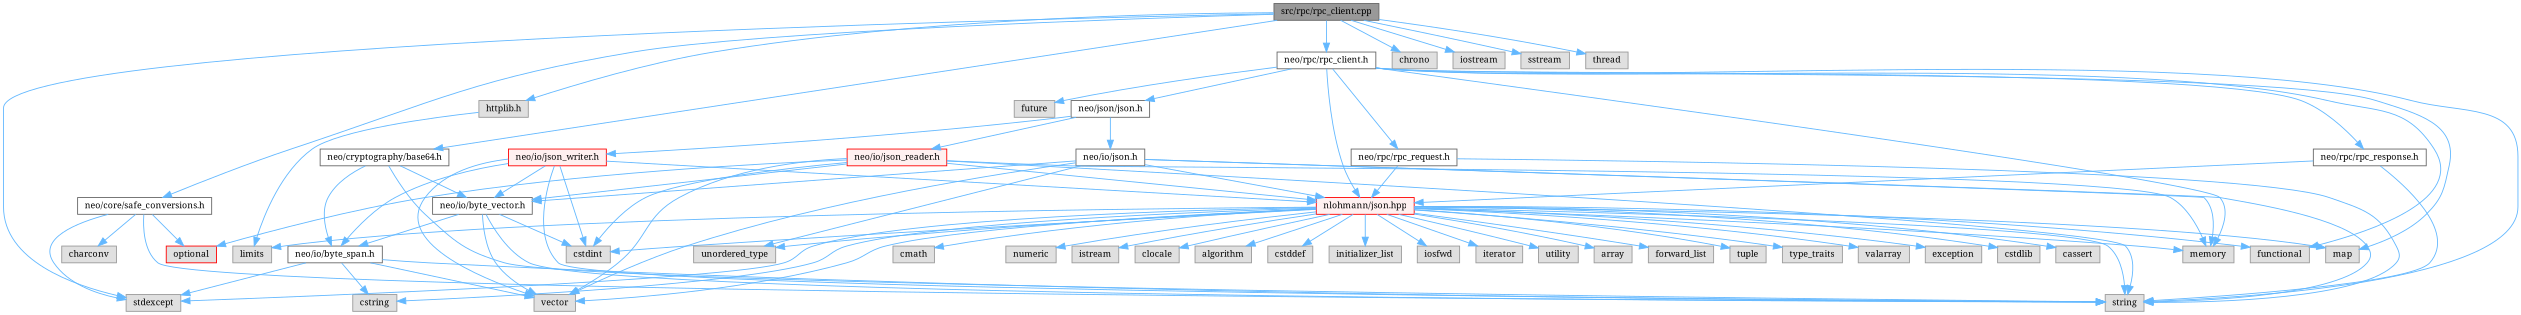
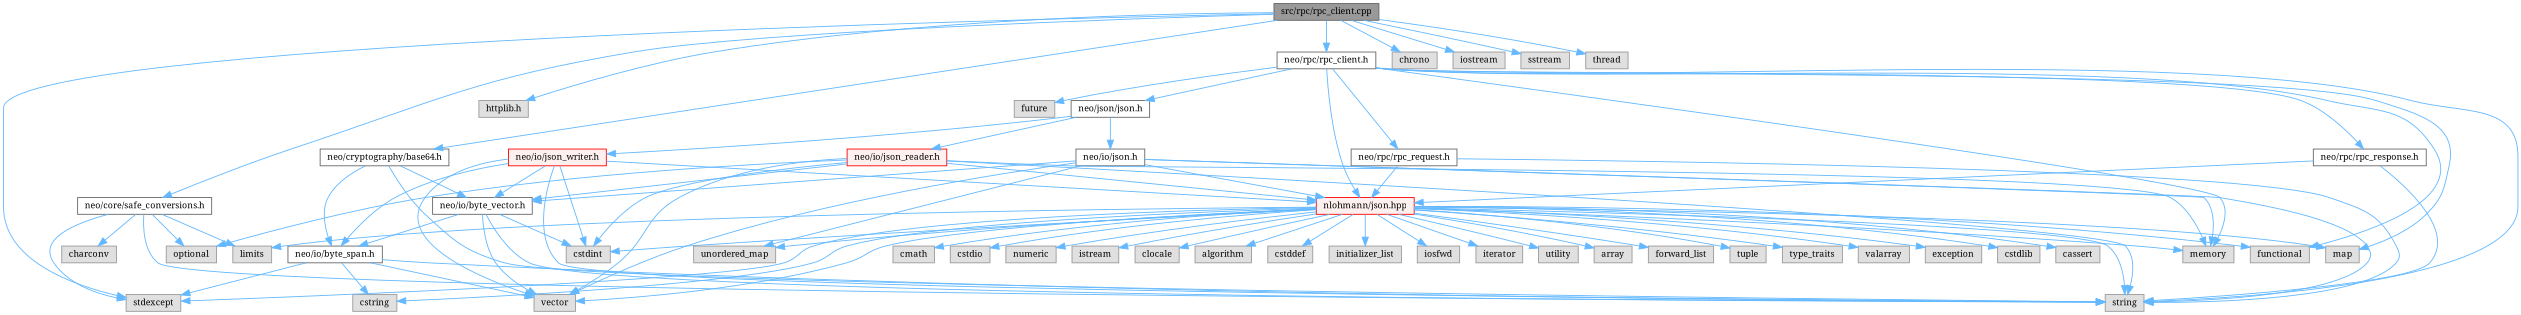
(356, 133) -> (194, 228)
(191, 254) -> (191, 254)
(735, 254) -> (735, 254)
none -> (970, 254)
